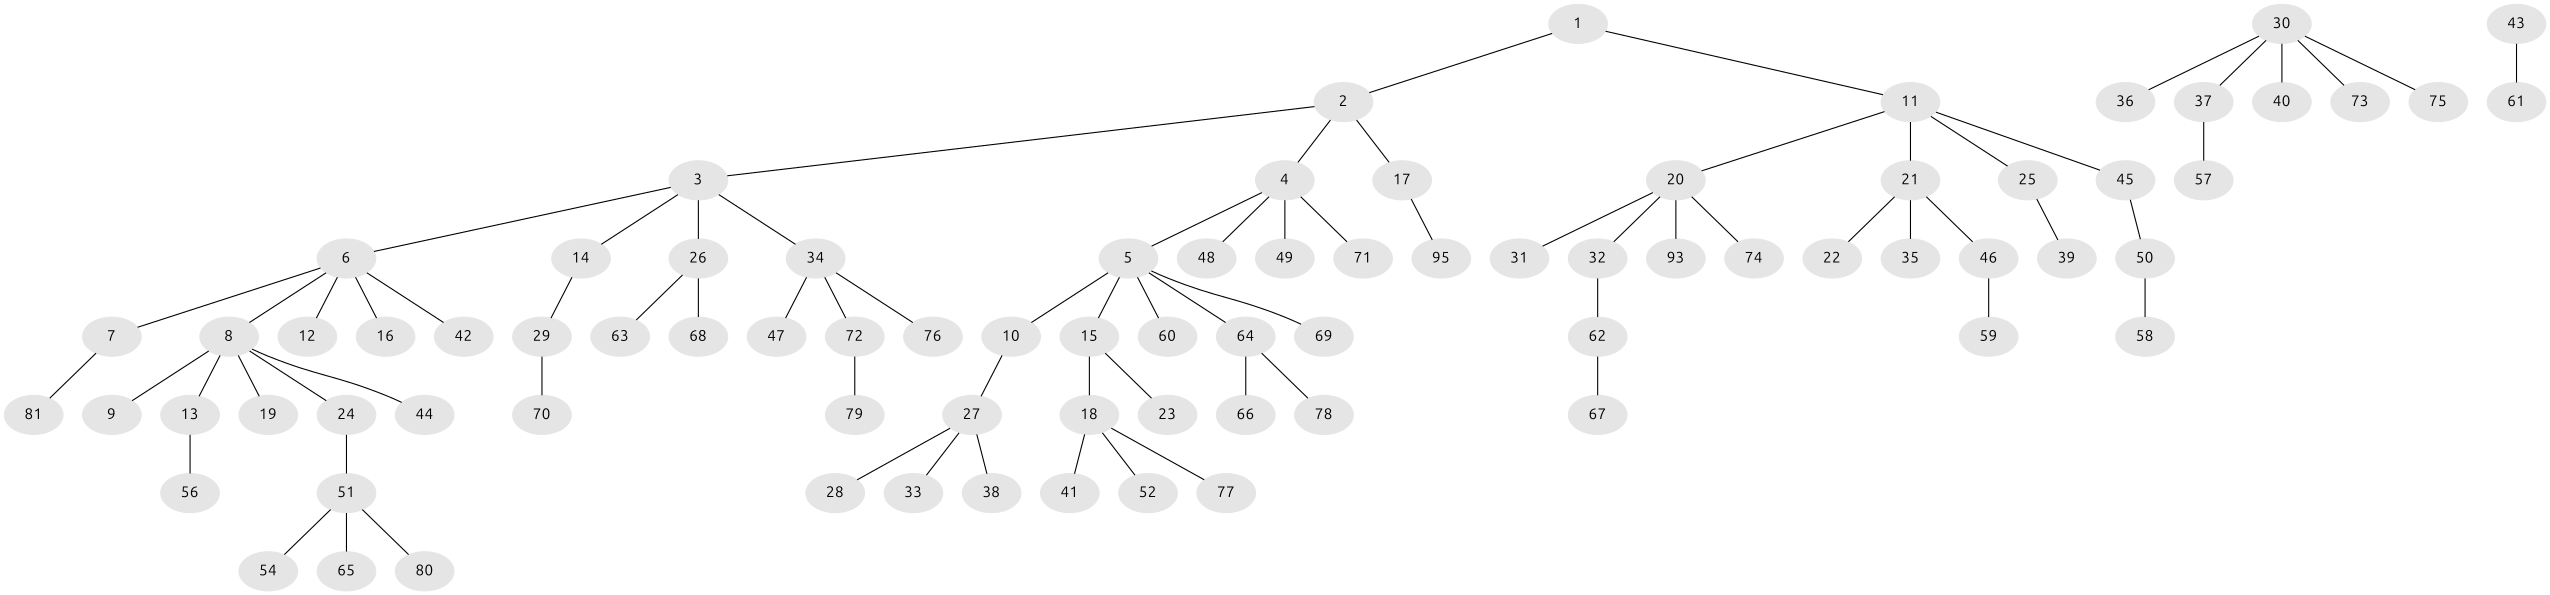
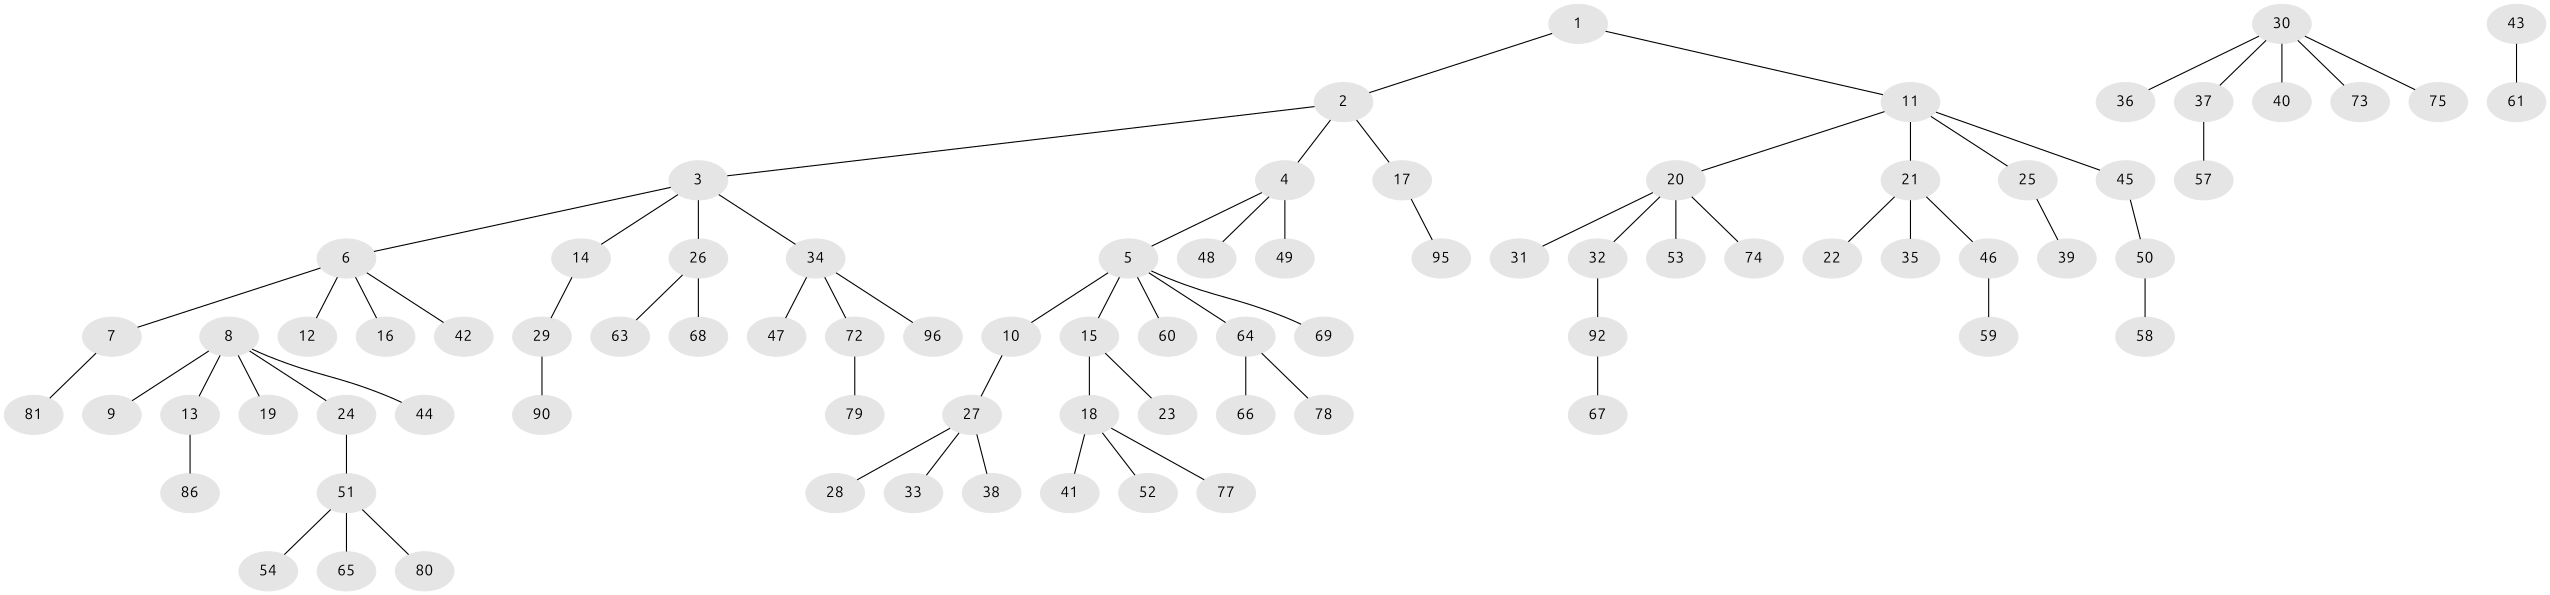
(1363, 258) -> none
(1676, 258) -> (1676, 258)
(288, 298) -> none
(933, 337) -> (933, 337)
(1598, 337) -> (1598, 337)
(542, 415) -> (542, 415)
(190, 493) -> (190, 493)
